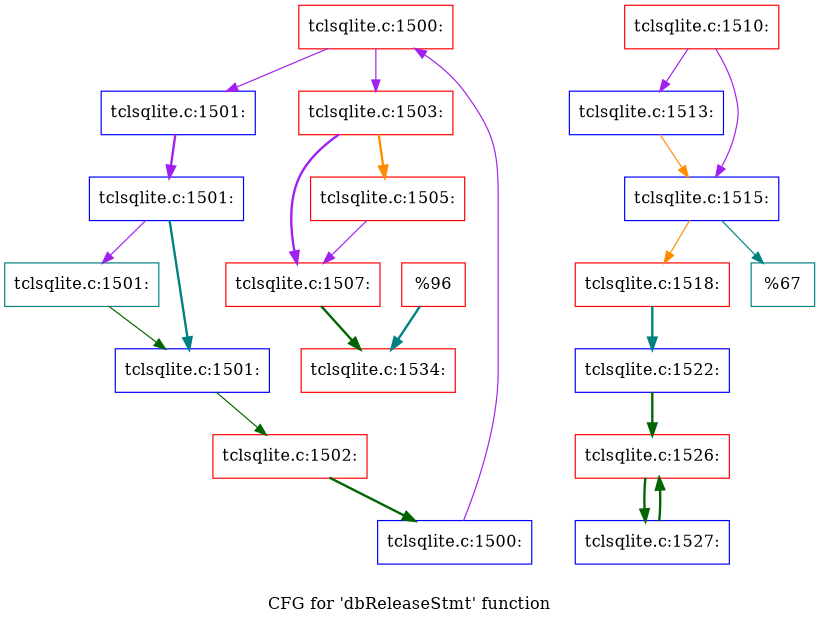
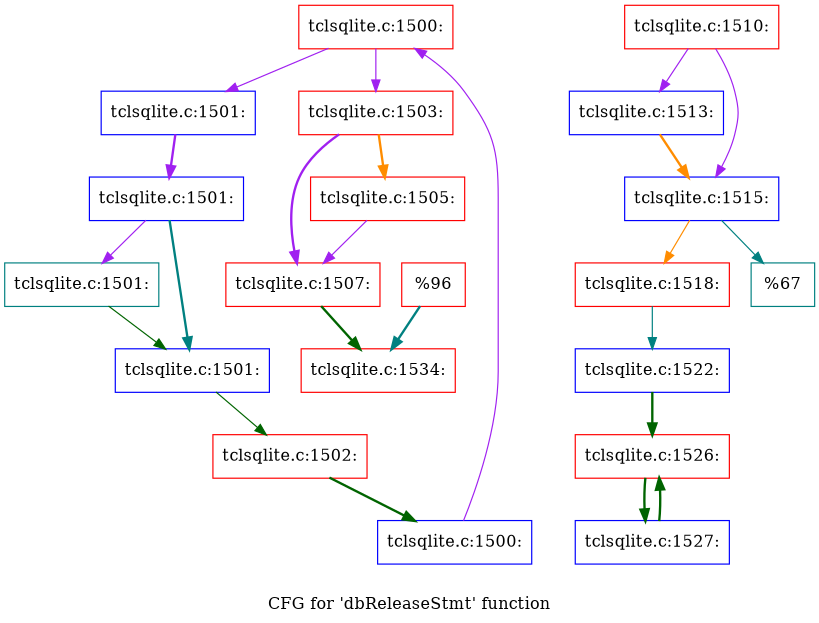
(671, 151) -> (671, 151)
(652, 322) -> (652, 322)
